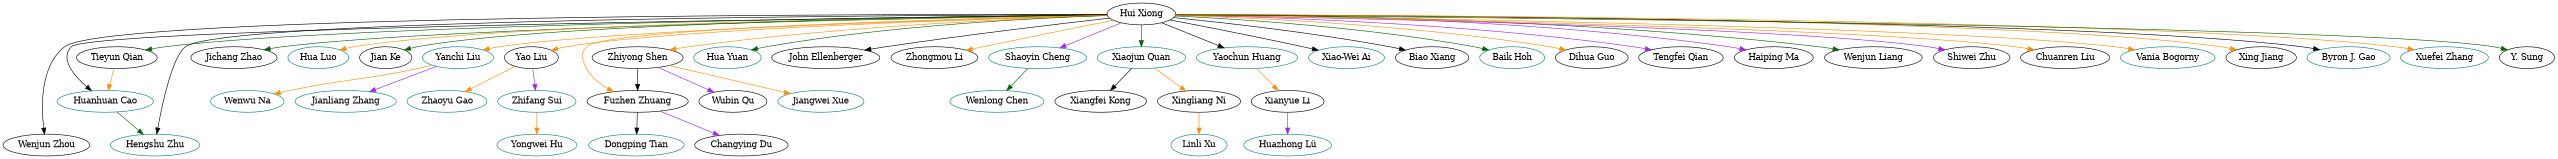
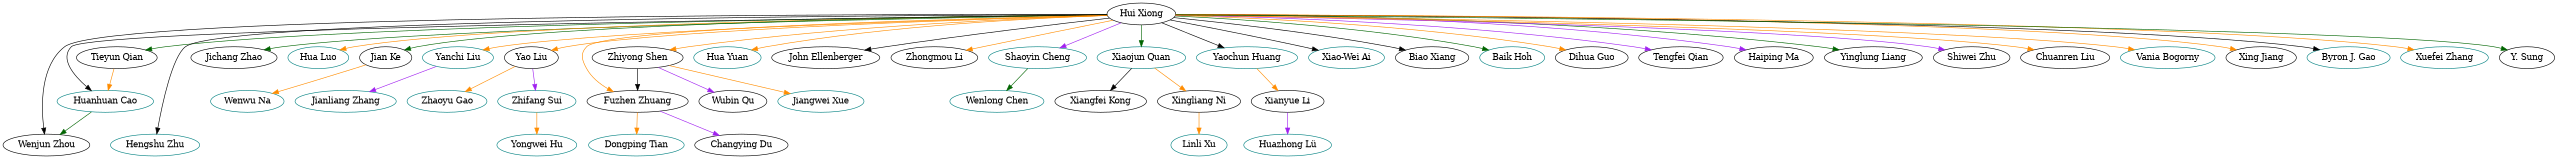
(879, 31) -> (879, 31)
(1873, 58) -> (1873, 58)
(356, 79) -> (322, 78)
(637, 120) -> (637, 120)
(128, 121) -> (78, 121)
